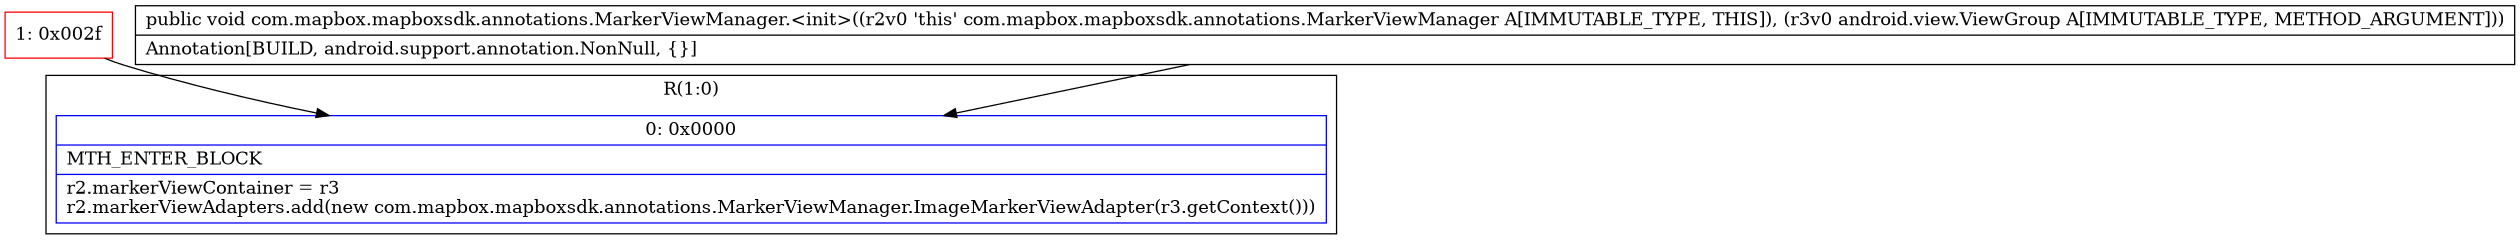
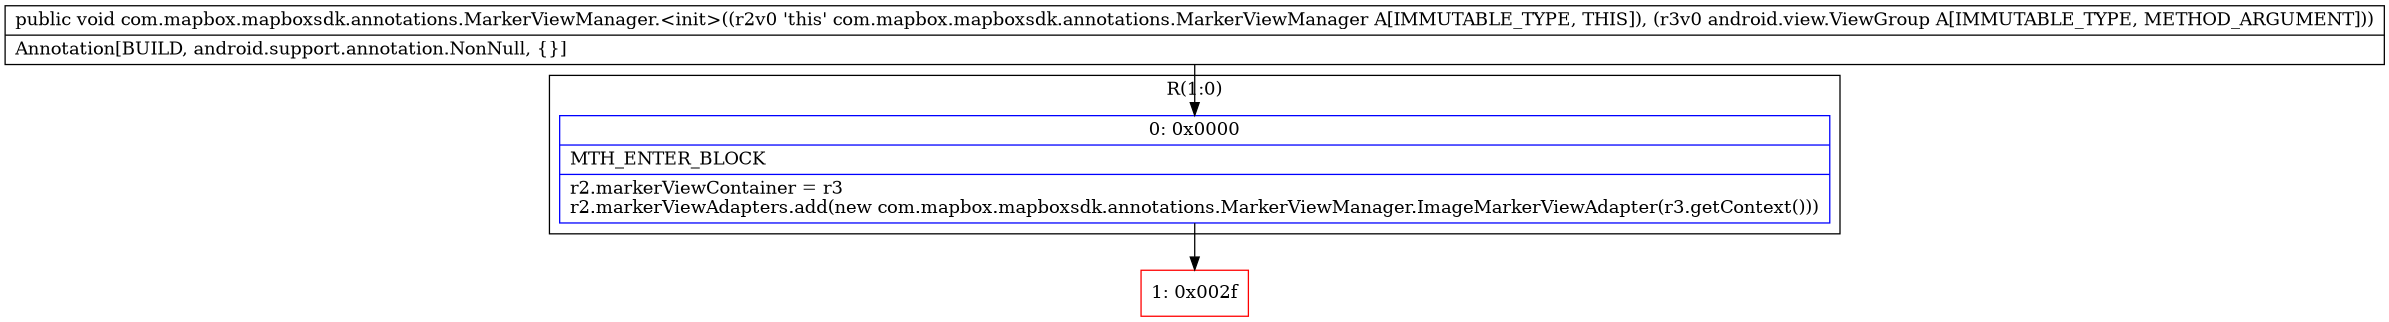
(210, 89) -> (1195, 242)
